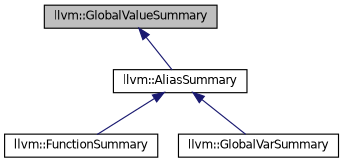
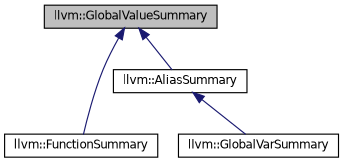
(126, 117) -> (97, 85)
